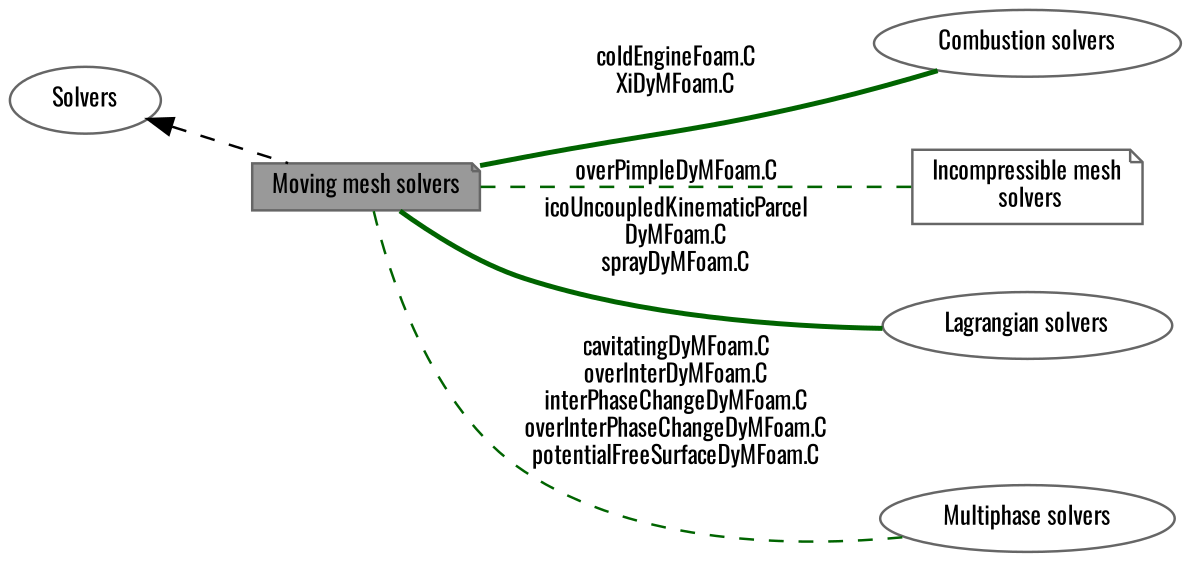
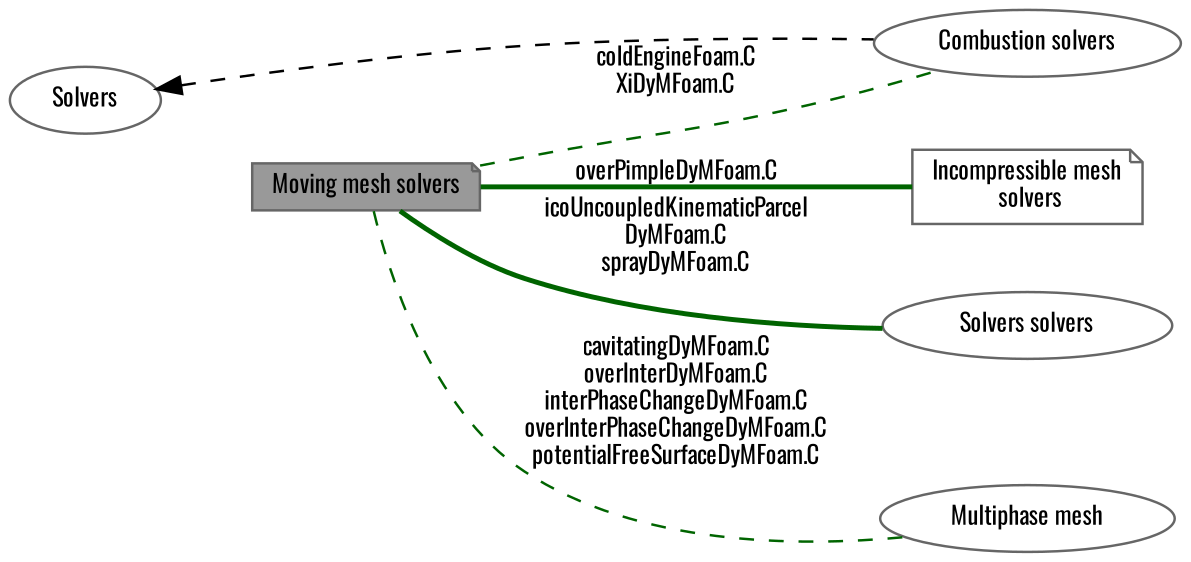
(710, 125) -> (710, 125)
(230, 145) -> (526, 46)
(696, 187) -> (696, 187)
(1027, 325) -> (1027, 325)
(1027, 519) -> (1027, 519)
